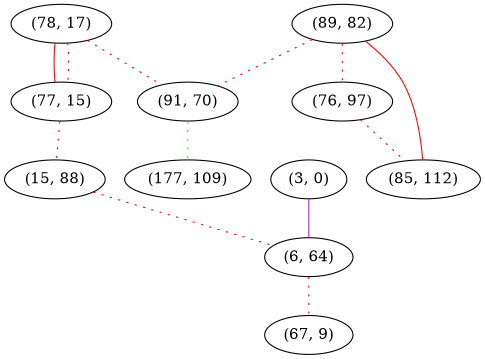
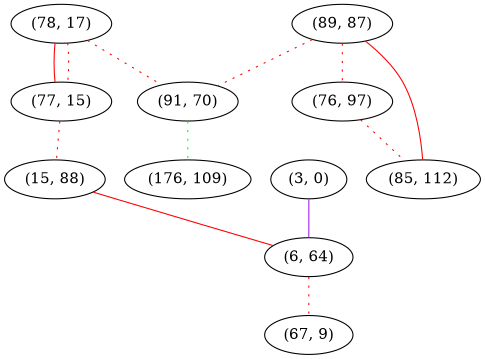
(342, 24) -> (342, 24)
(188, 179) -> (188, 179)
(183, 219) -> (183, 219)
